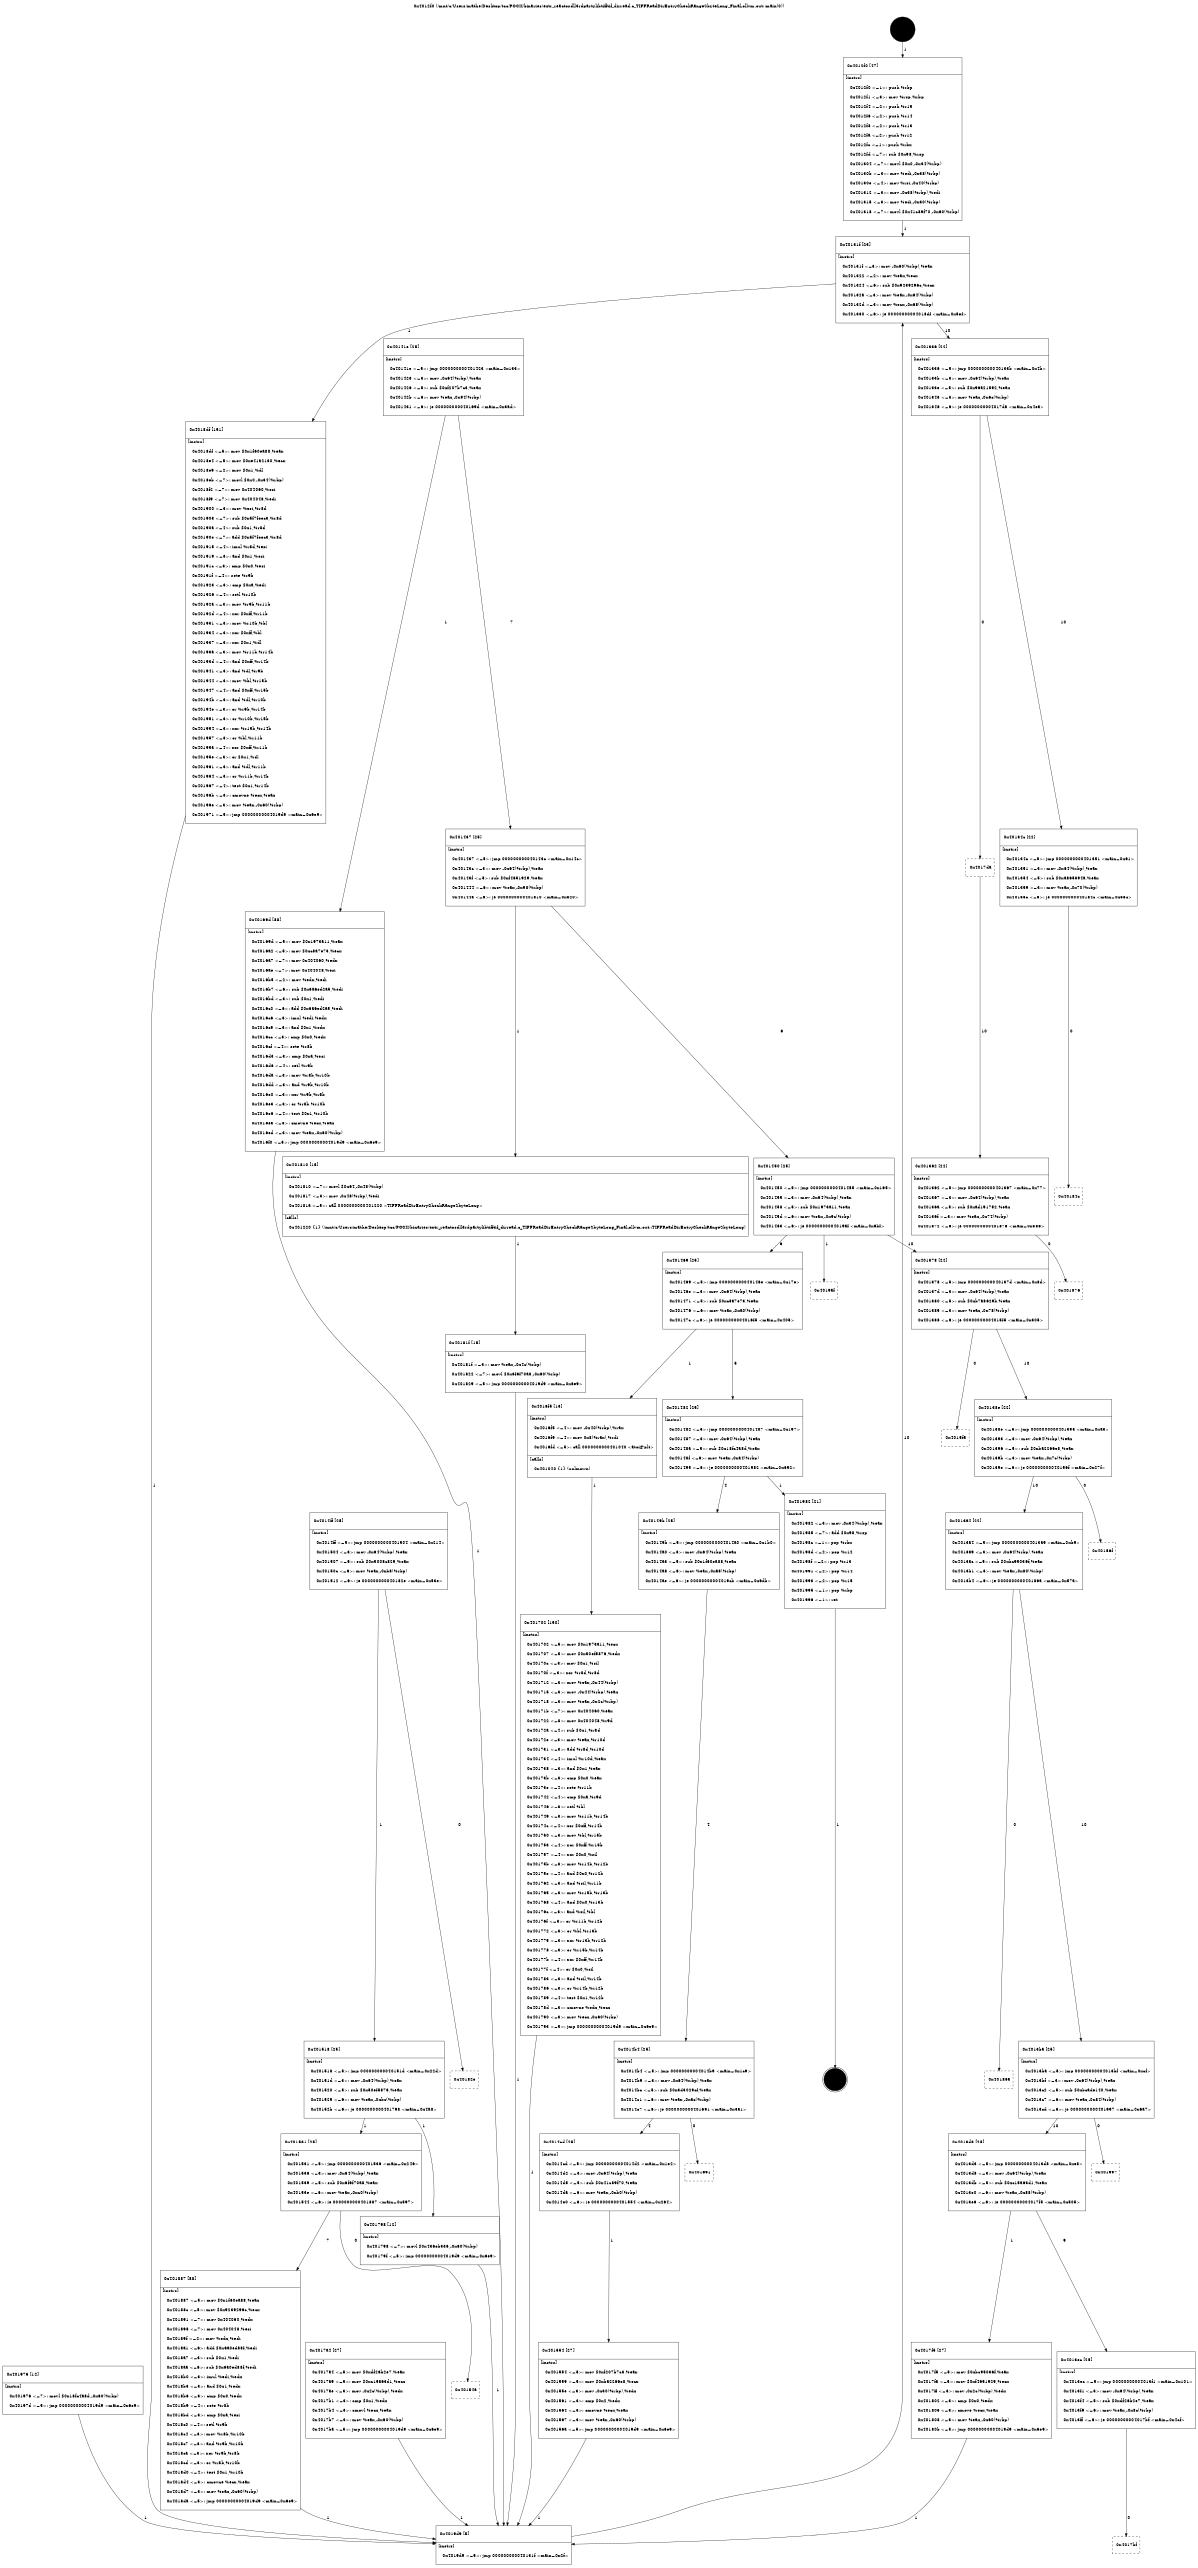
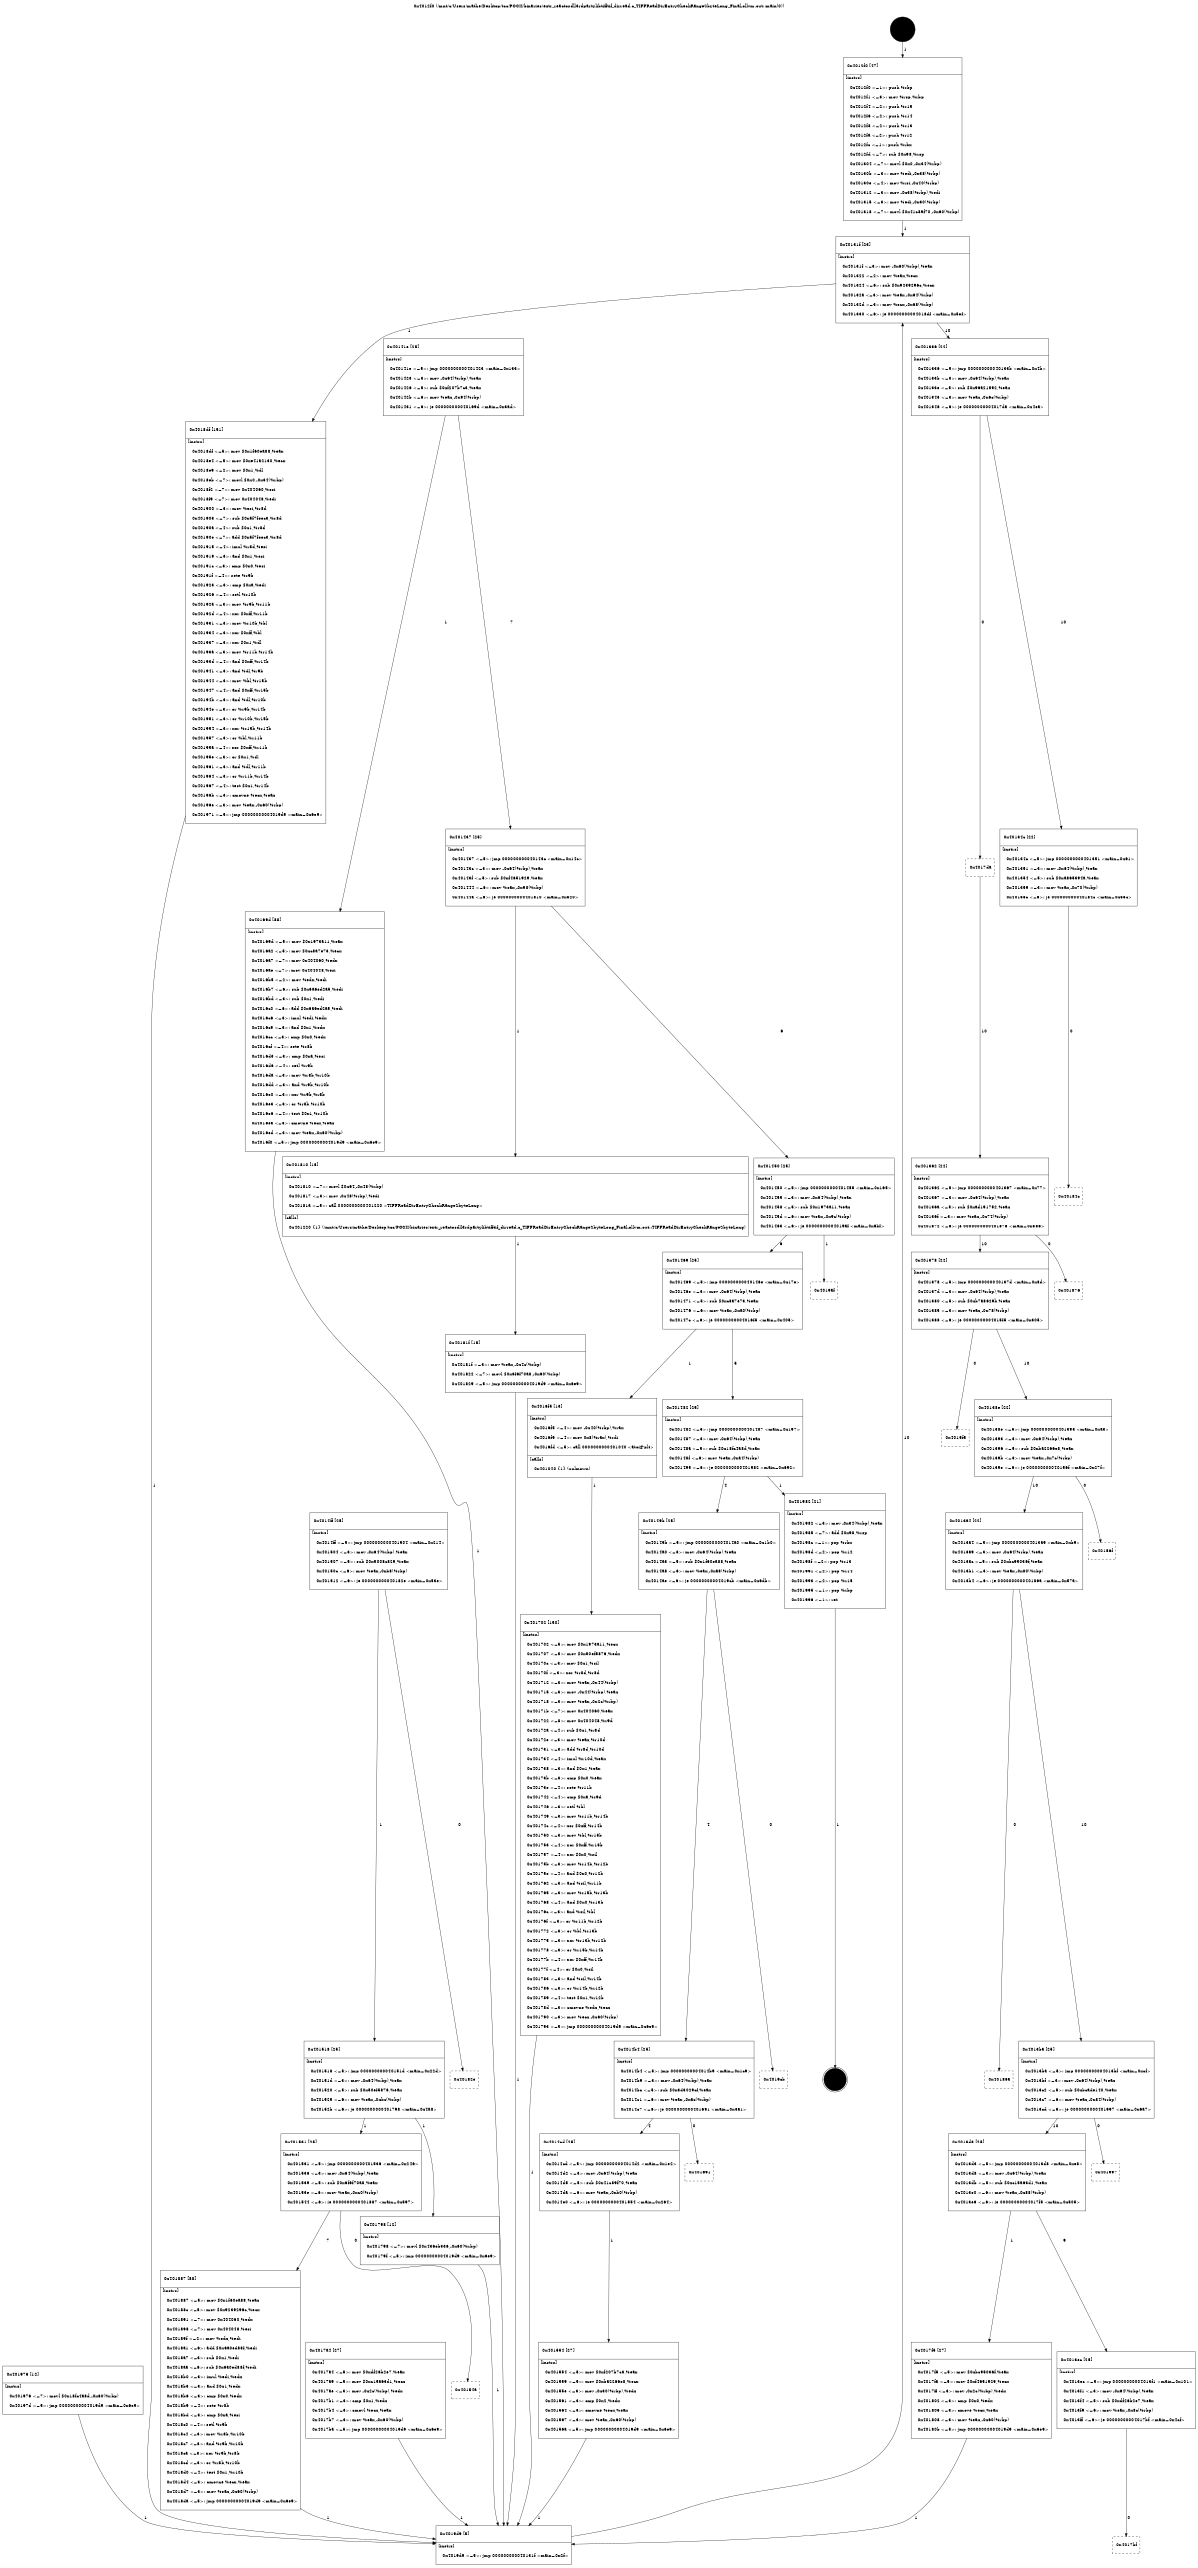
(901, 1243) -> (980, 1242)
none -> (774, 2080)
